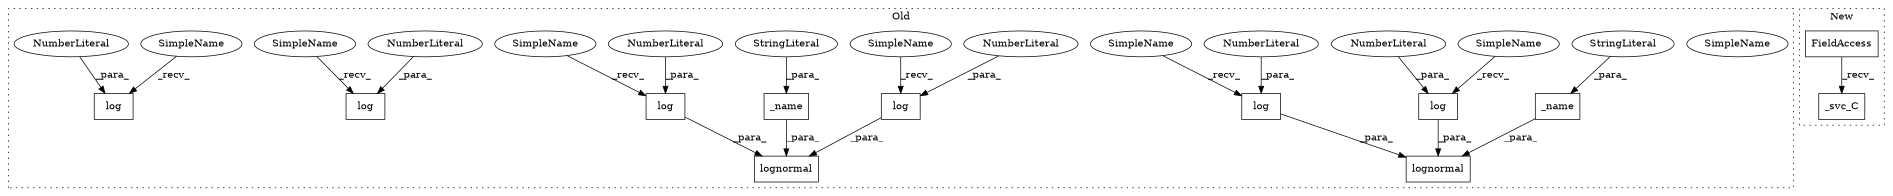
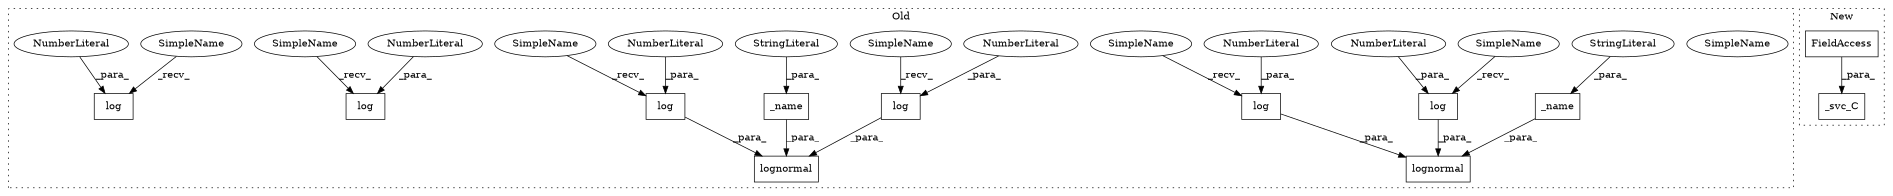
(1858, 75) -> (1858, 75)
